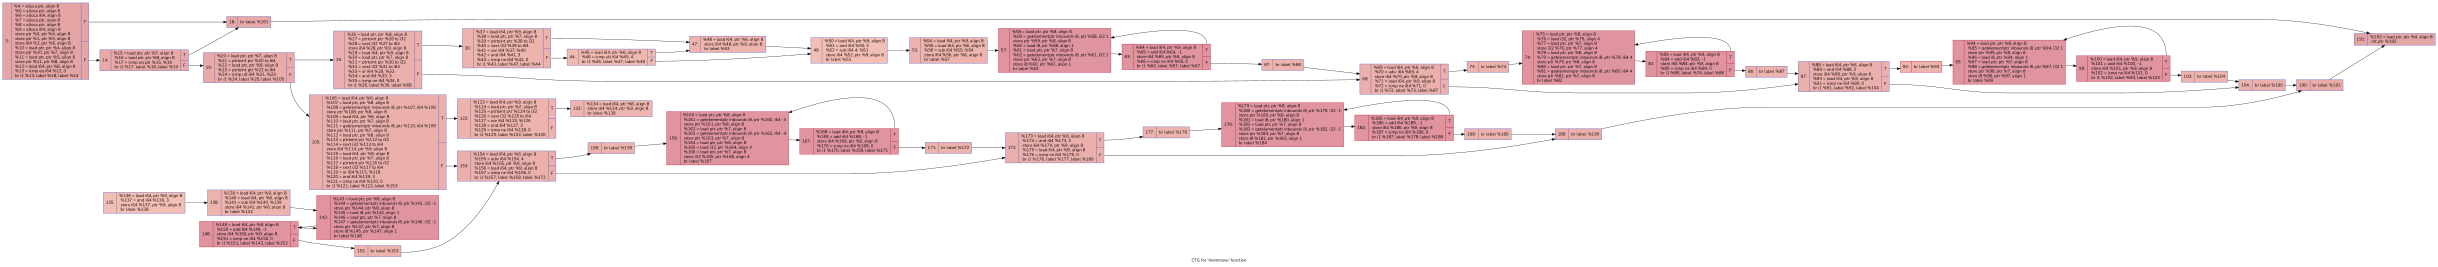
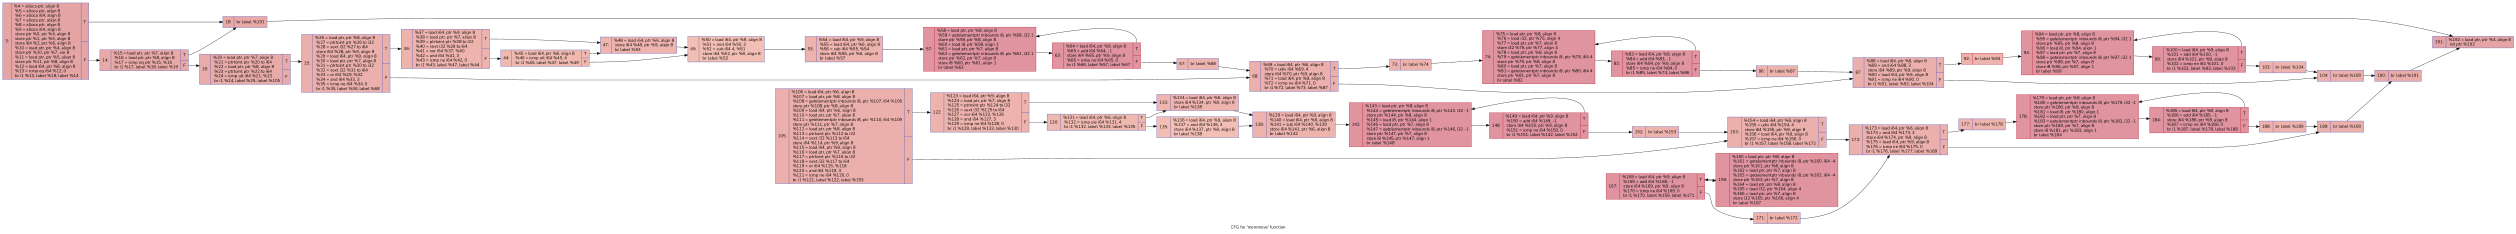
(43, 53) -> (42, 53)
(295, 101) -> none
none -> (1241, 113)
none -> (1096, 122)
(611, 148) -> none
